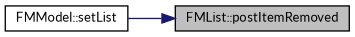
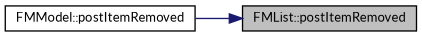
(67, 18) -> (100, 18)
